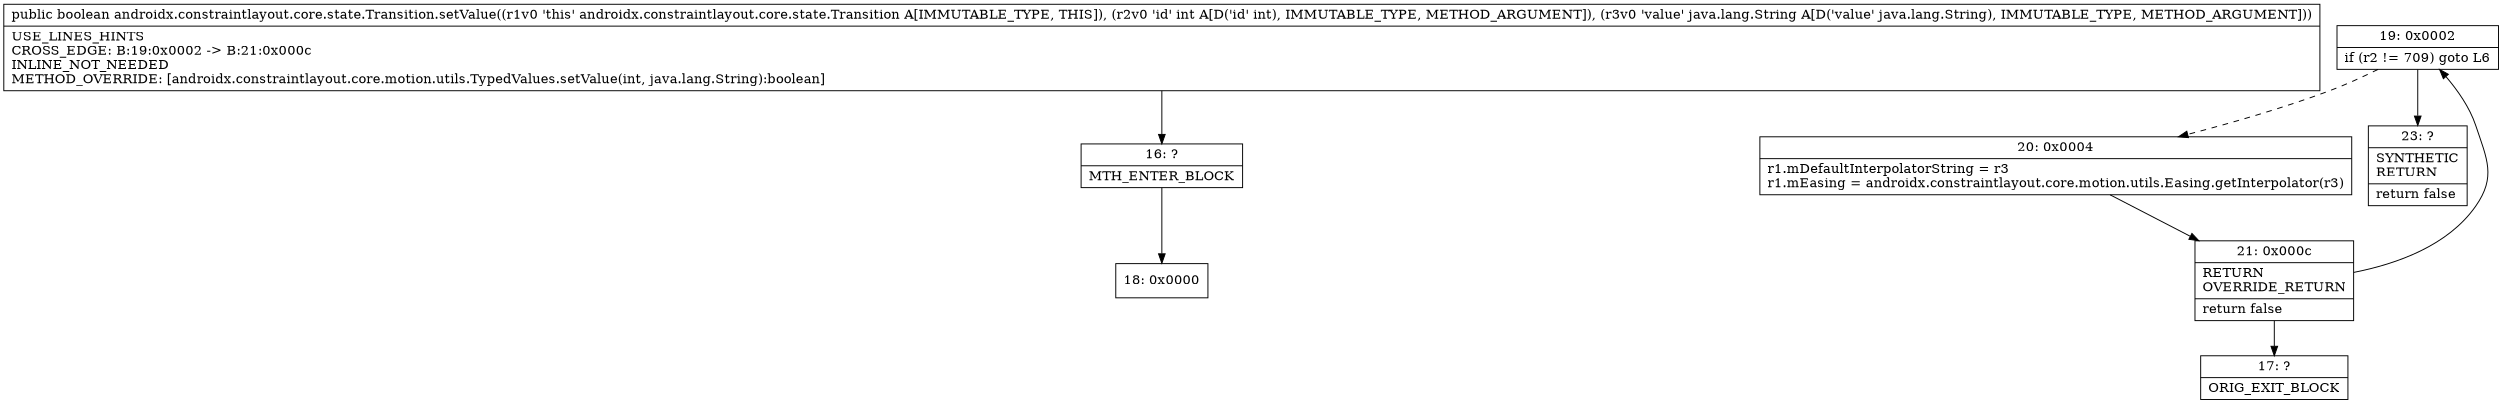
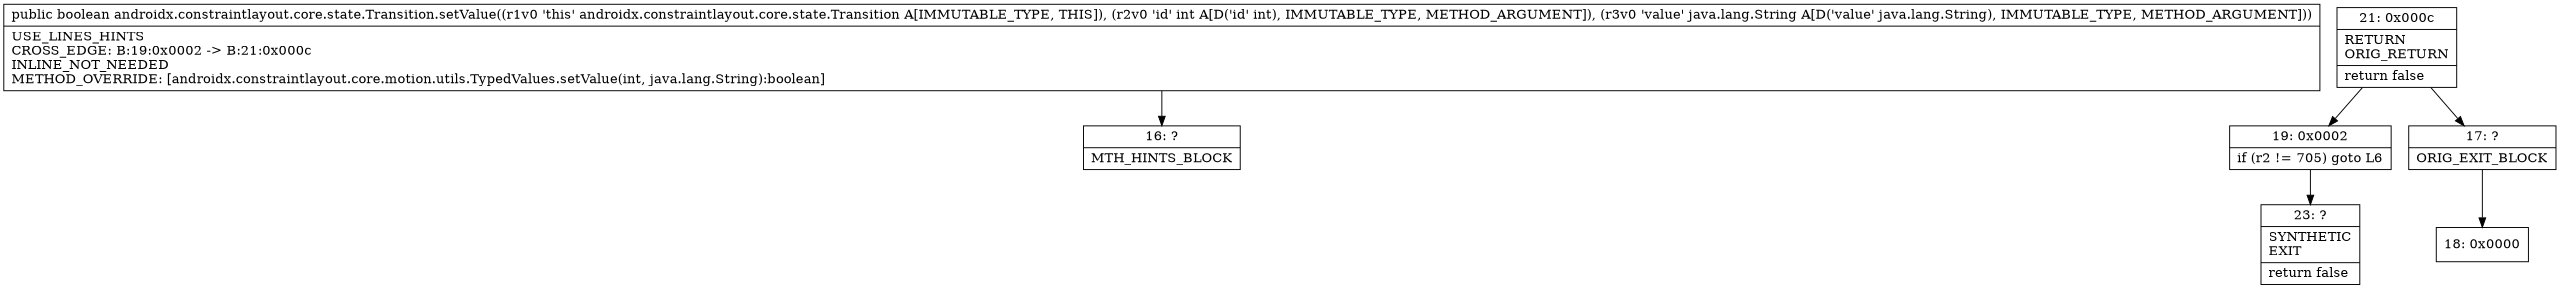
(2418, 58) -> (2310, 158)
(2056, 166) -> none
(2407, 172) -> (2285, 251)
(1162, 176) -> (1162, 158)
(1162, 221) -> (2482, 194)
(2274, 287) -> (2397, 54)
